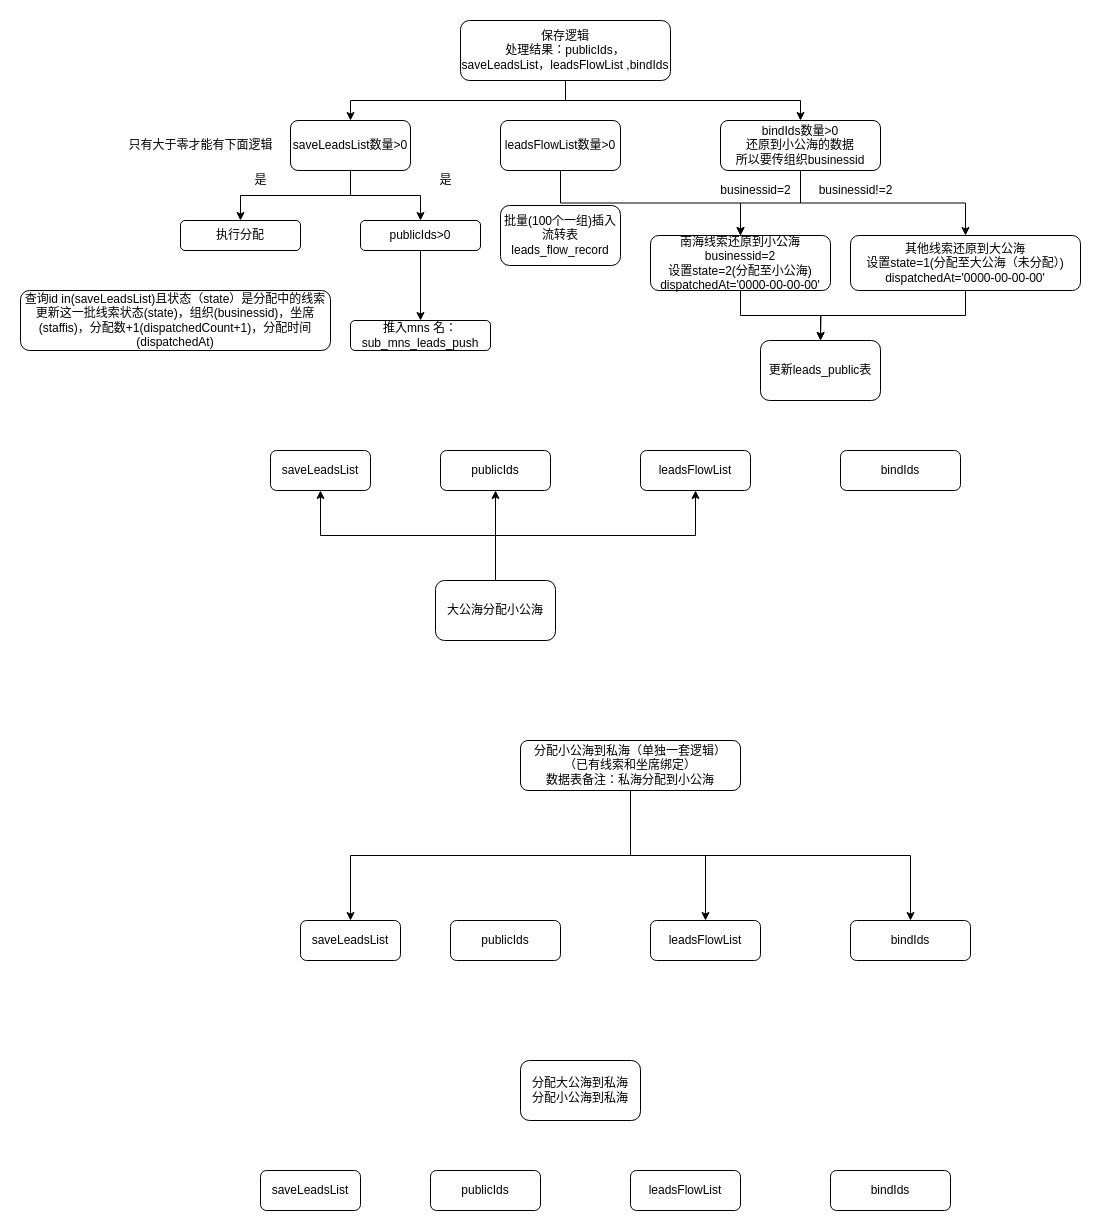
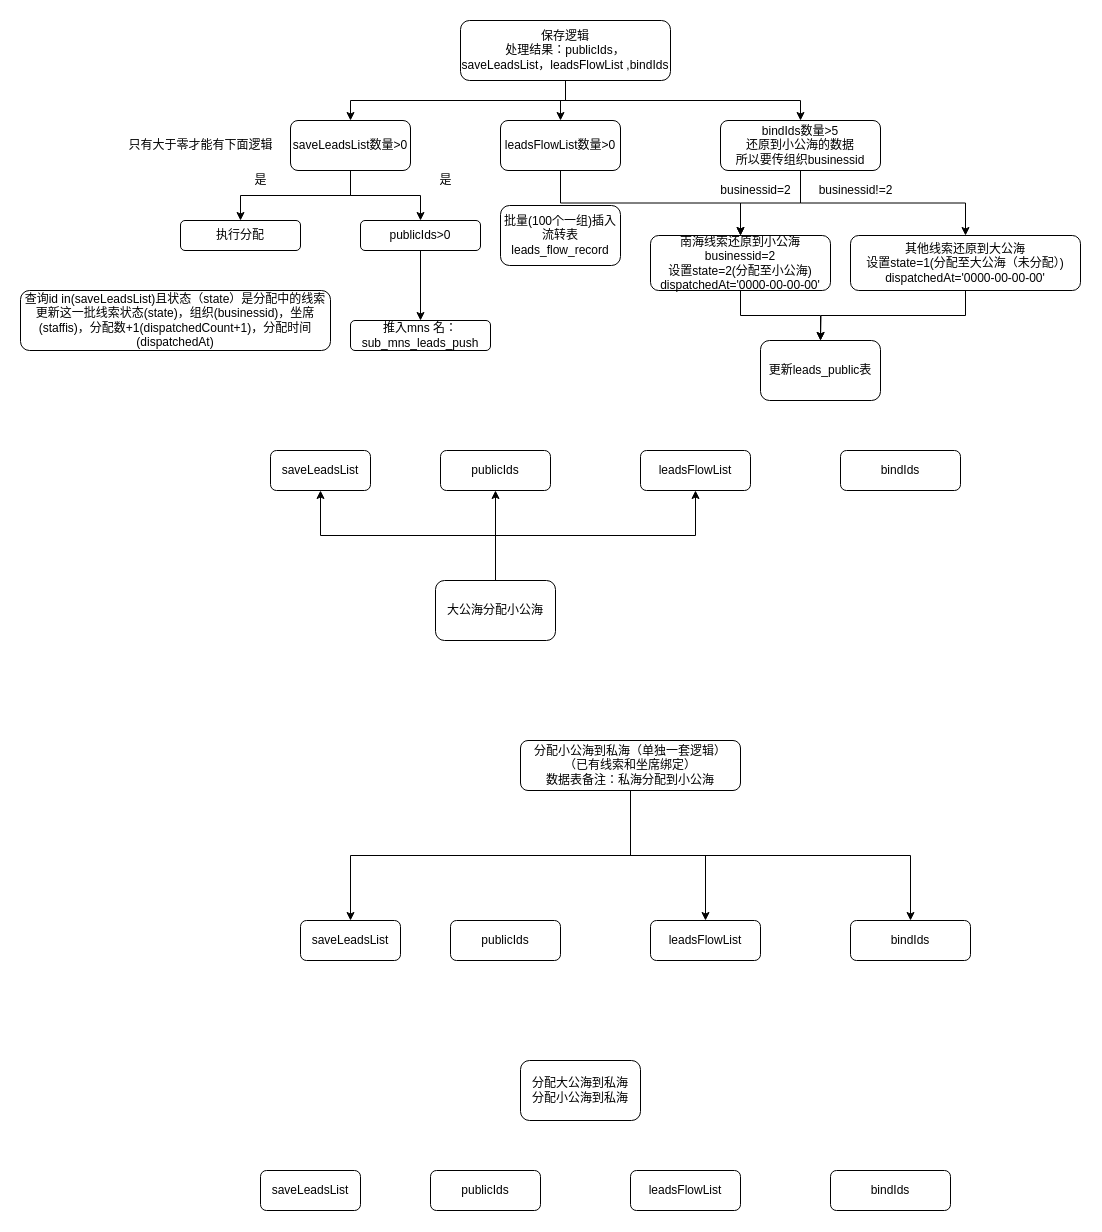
none -> (561, 108)
(801, 146) -> (801, 146)
